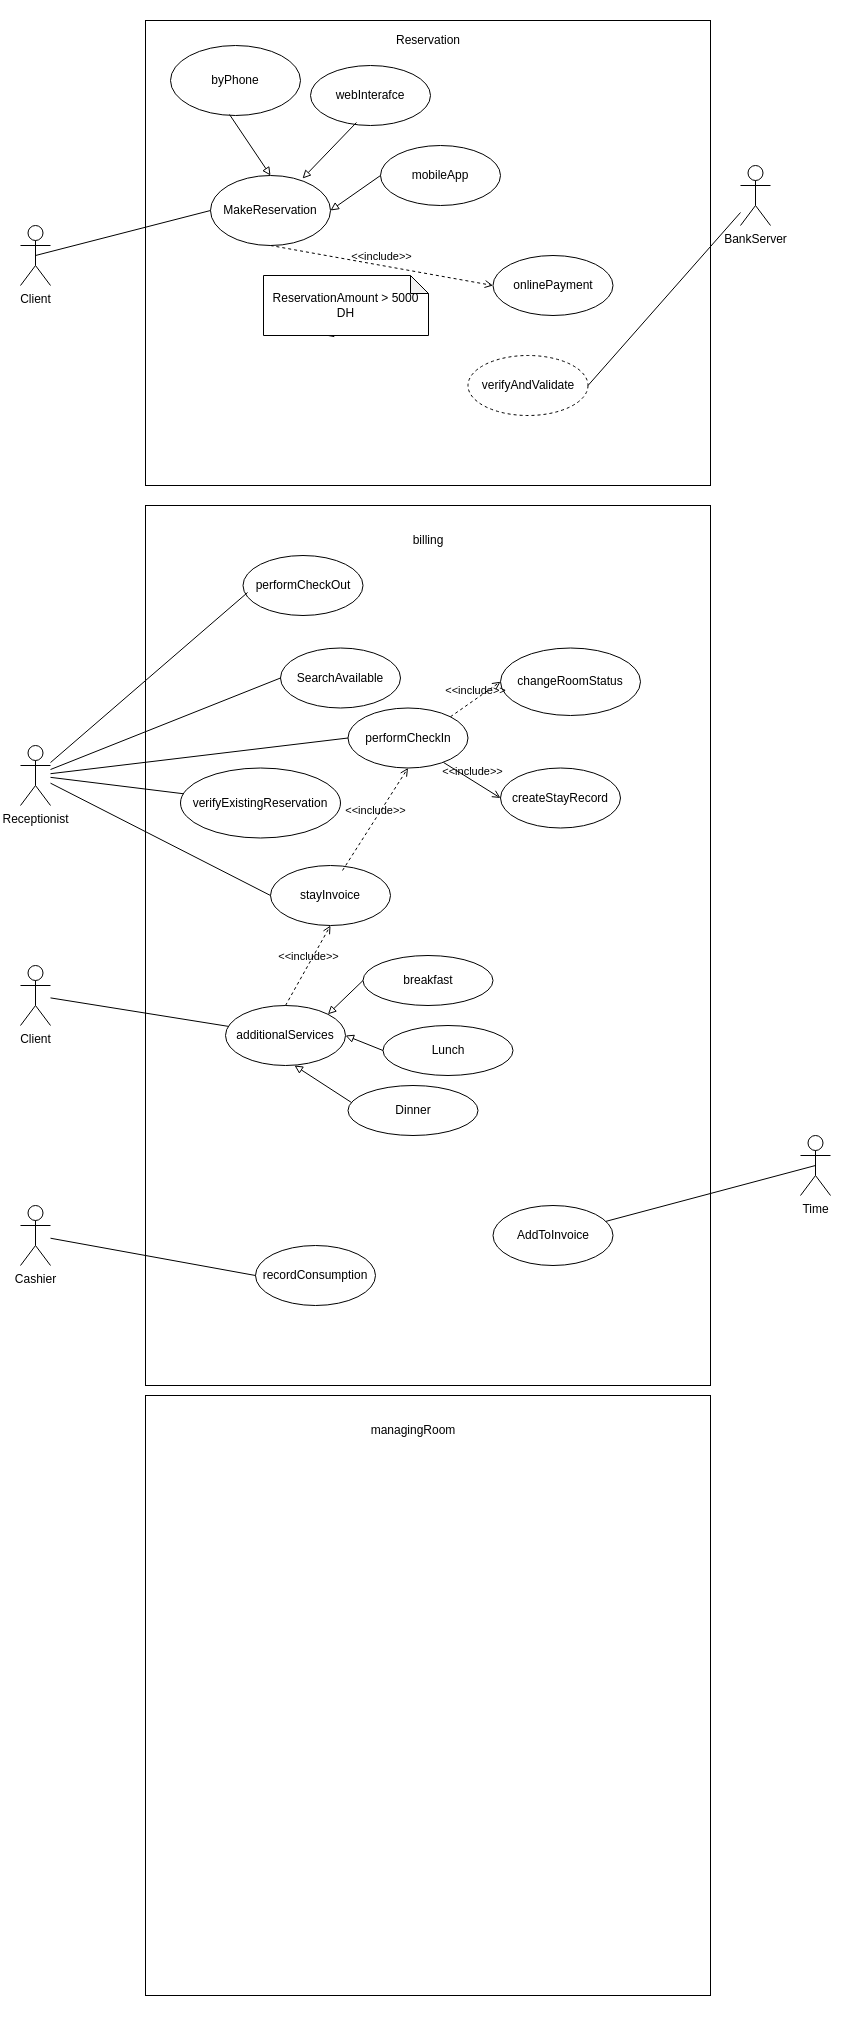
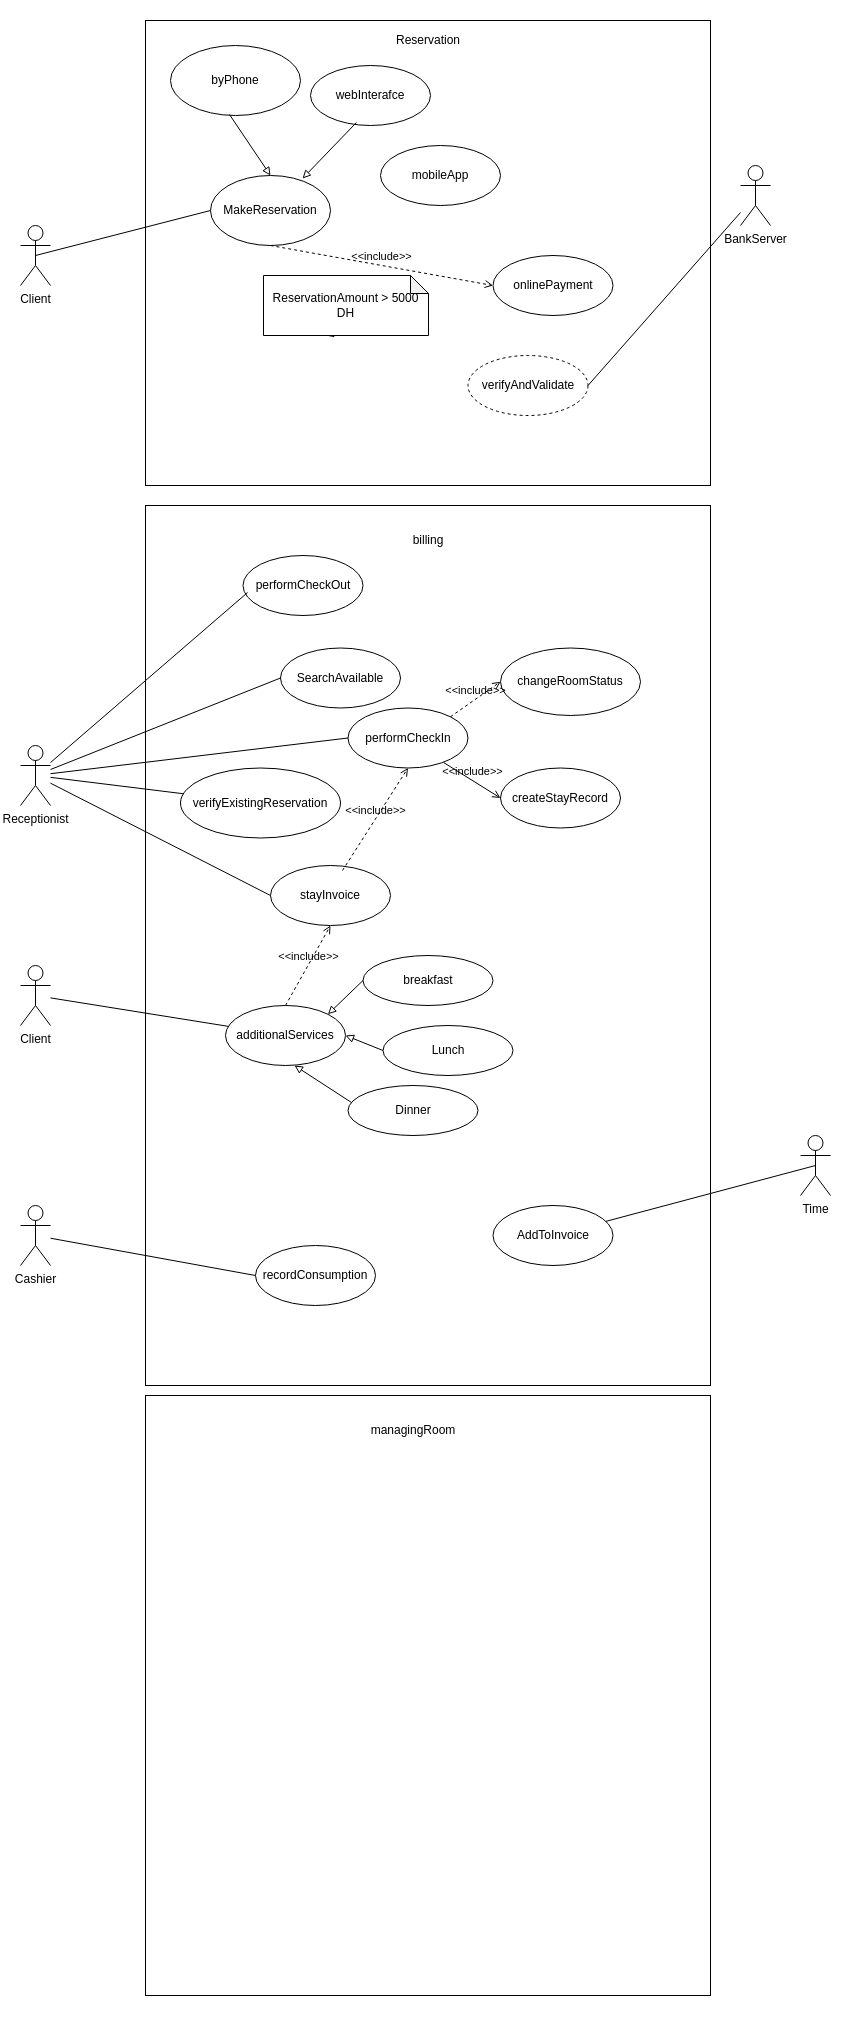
(359, 191) -> none
